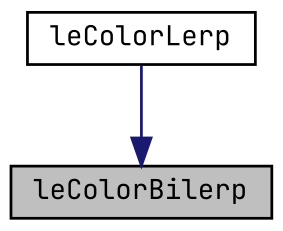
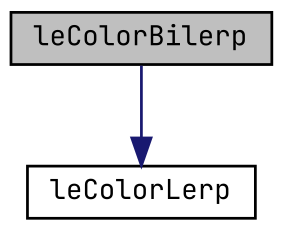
(141, 102) -> (141, 102)
